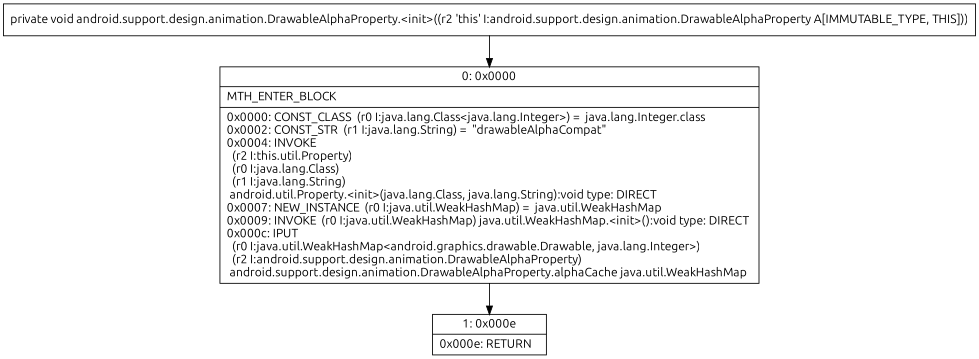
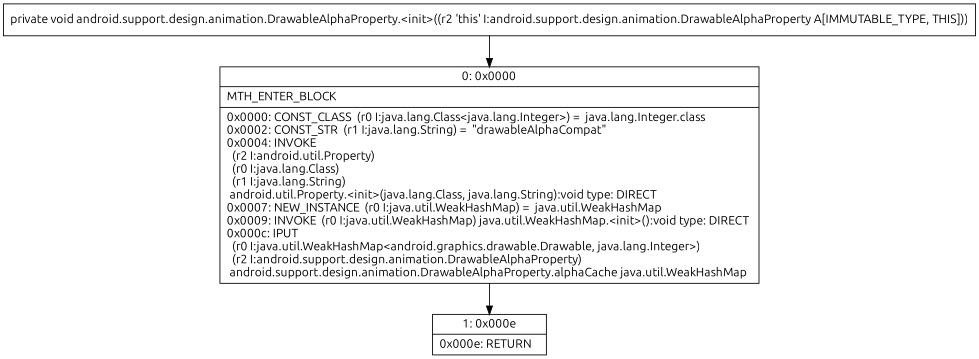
(290, 156) -> (301, 156)
